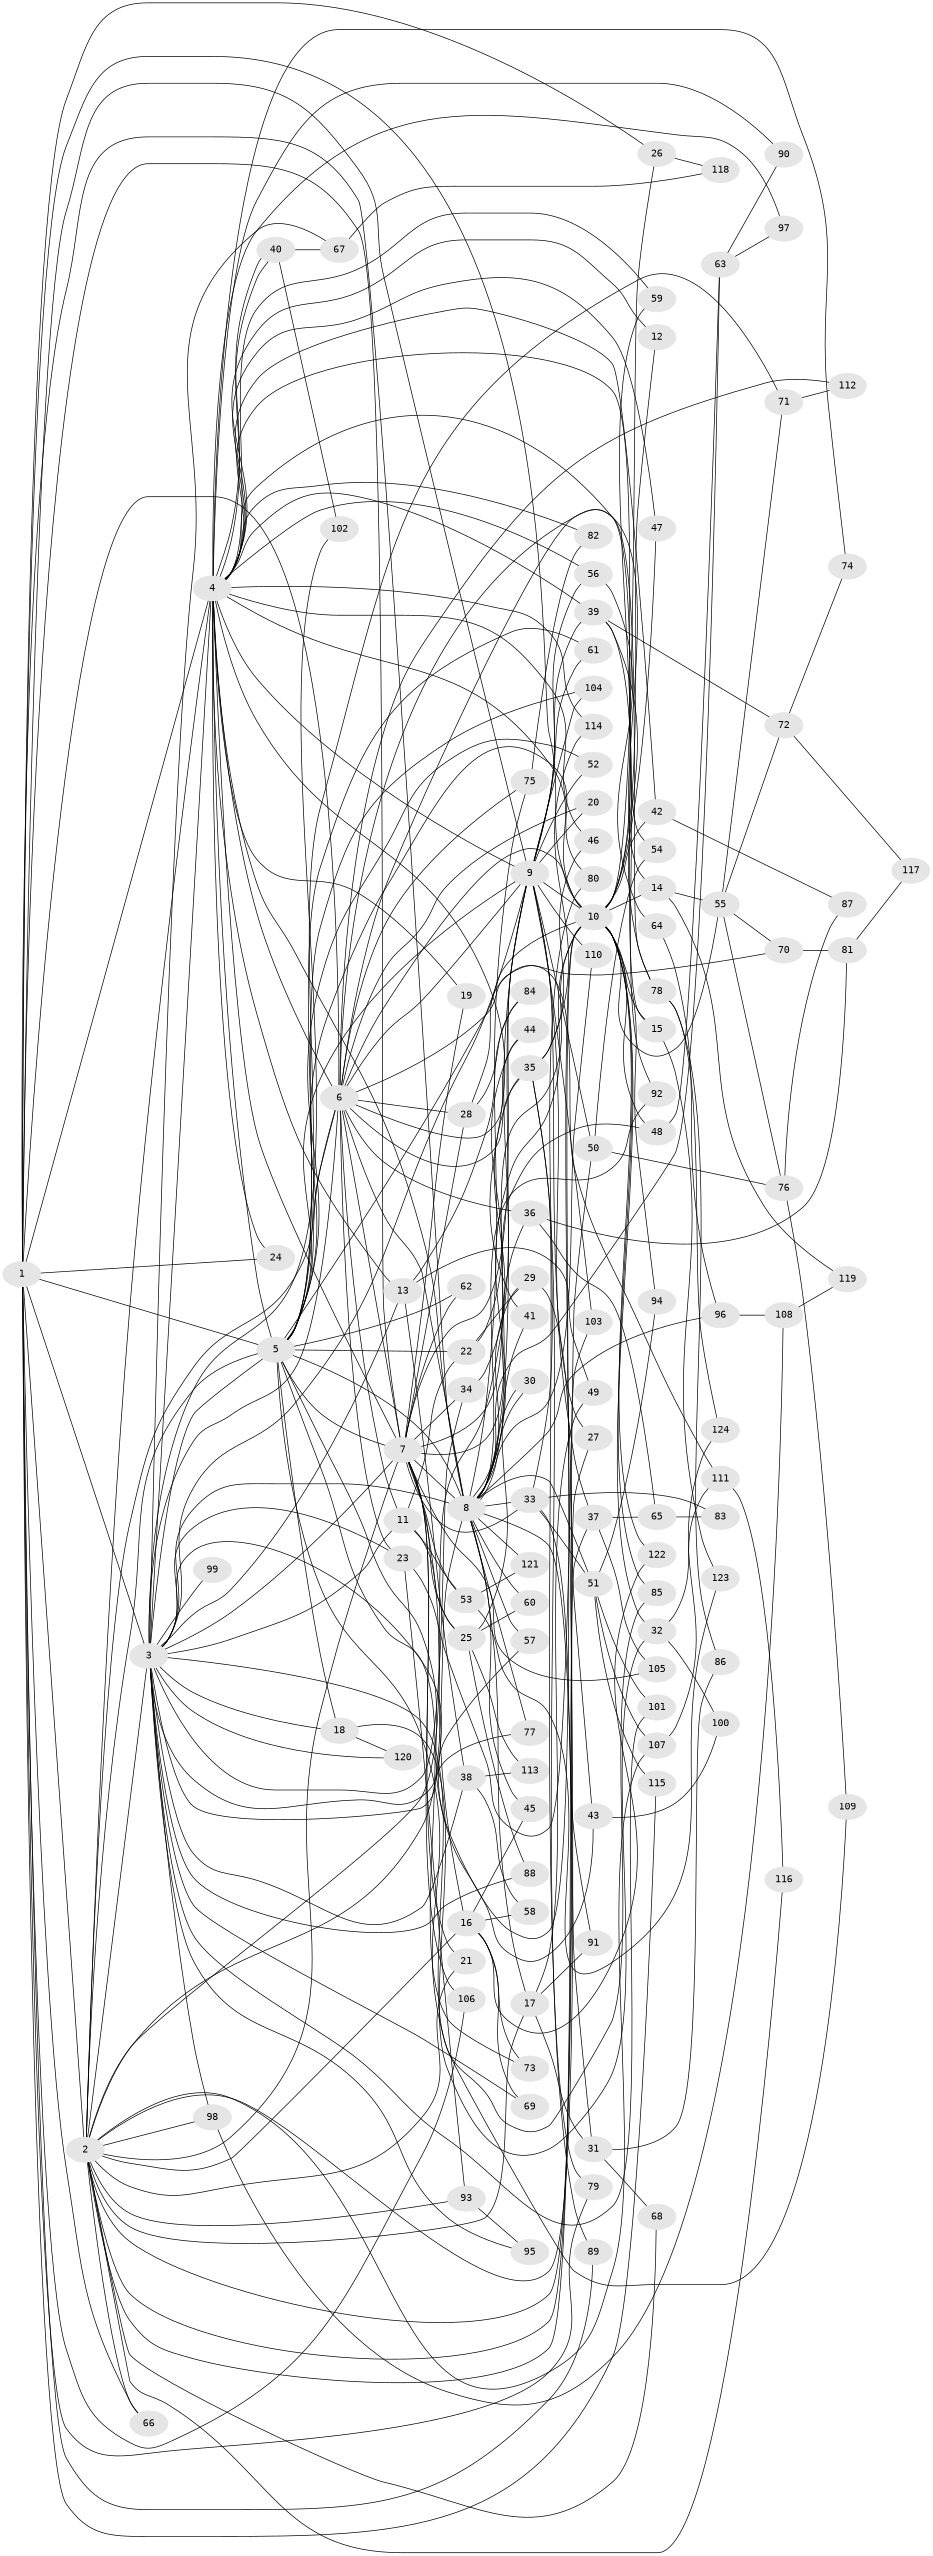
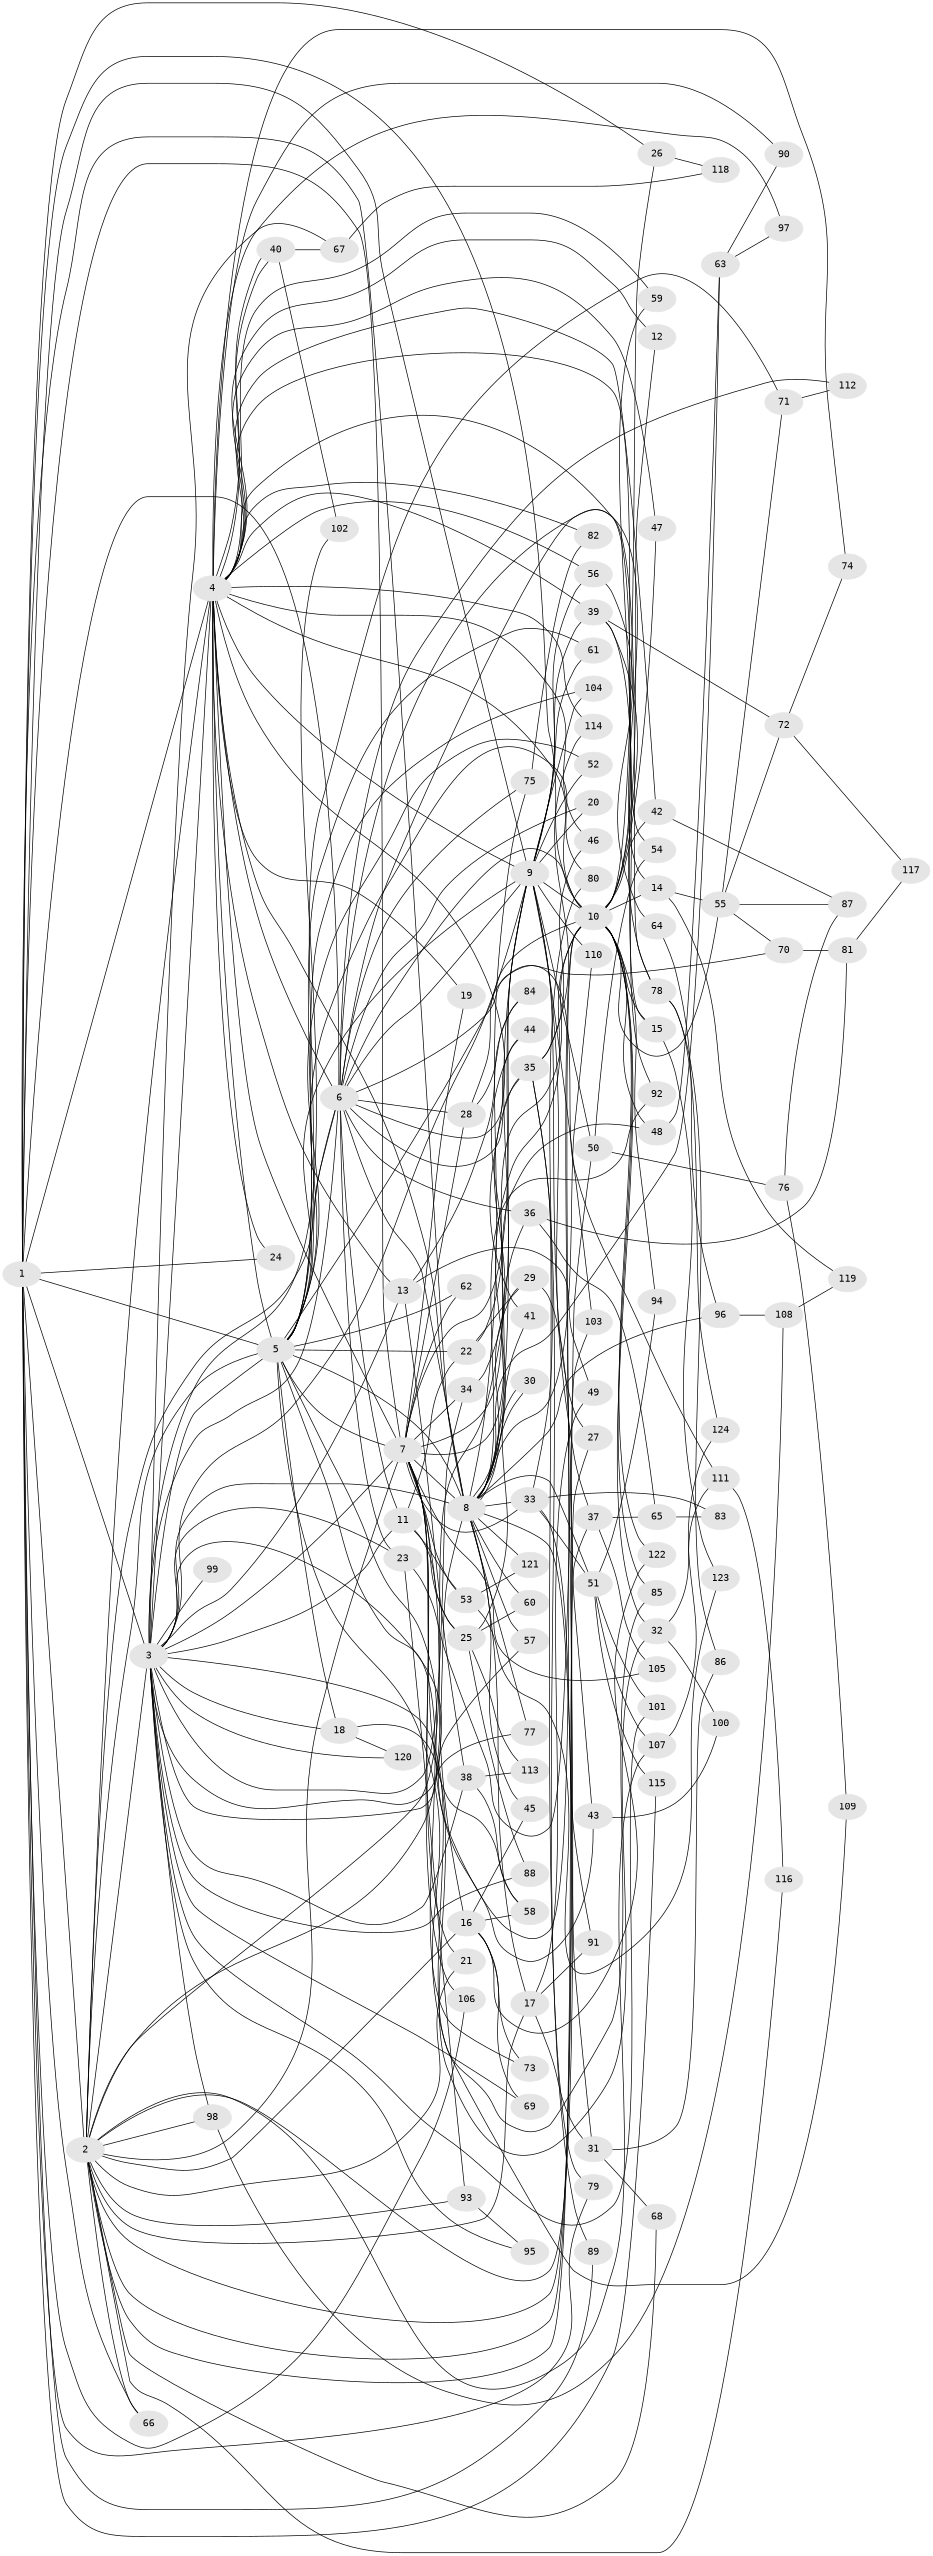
(752, 1046) -> (784, 905)
(370, 1266) -> (429, 1696)
